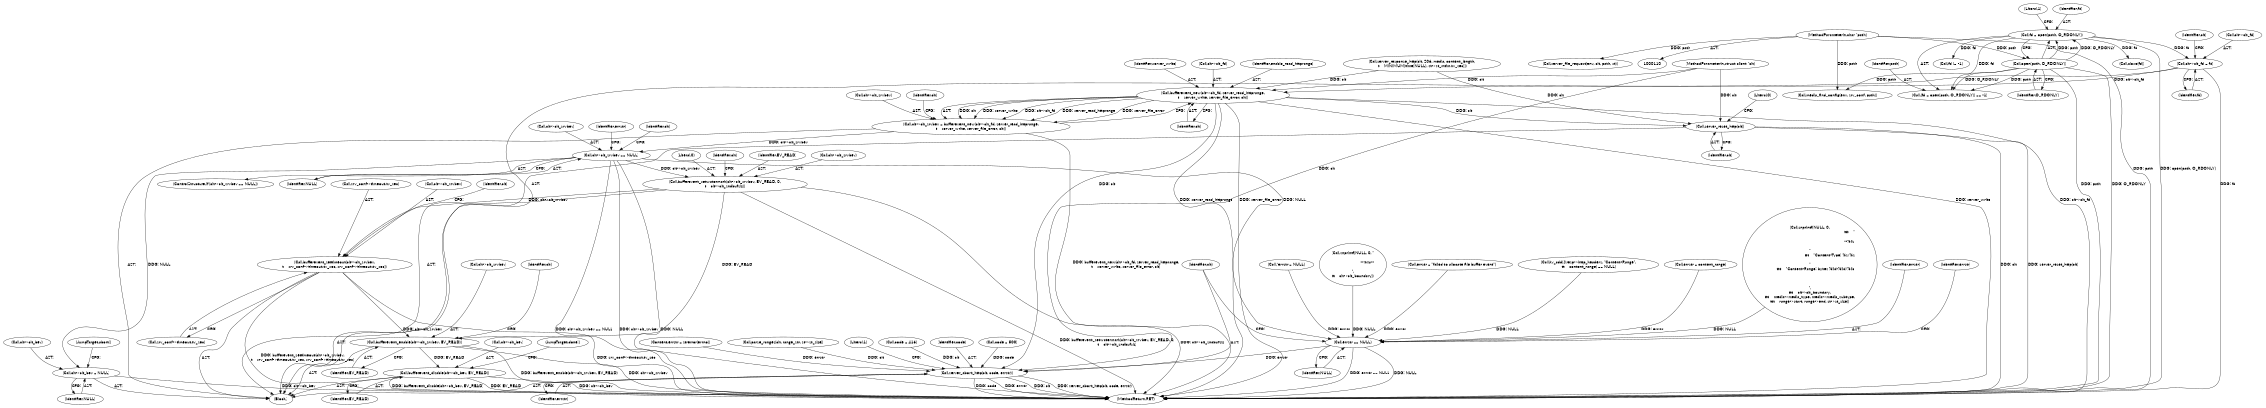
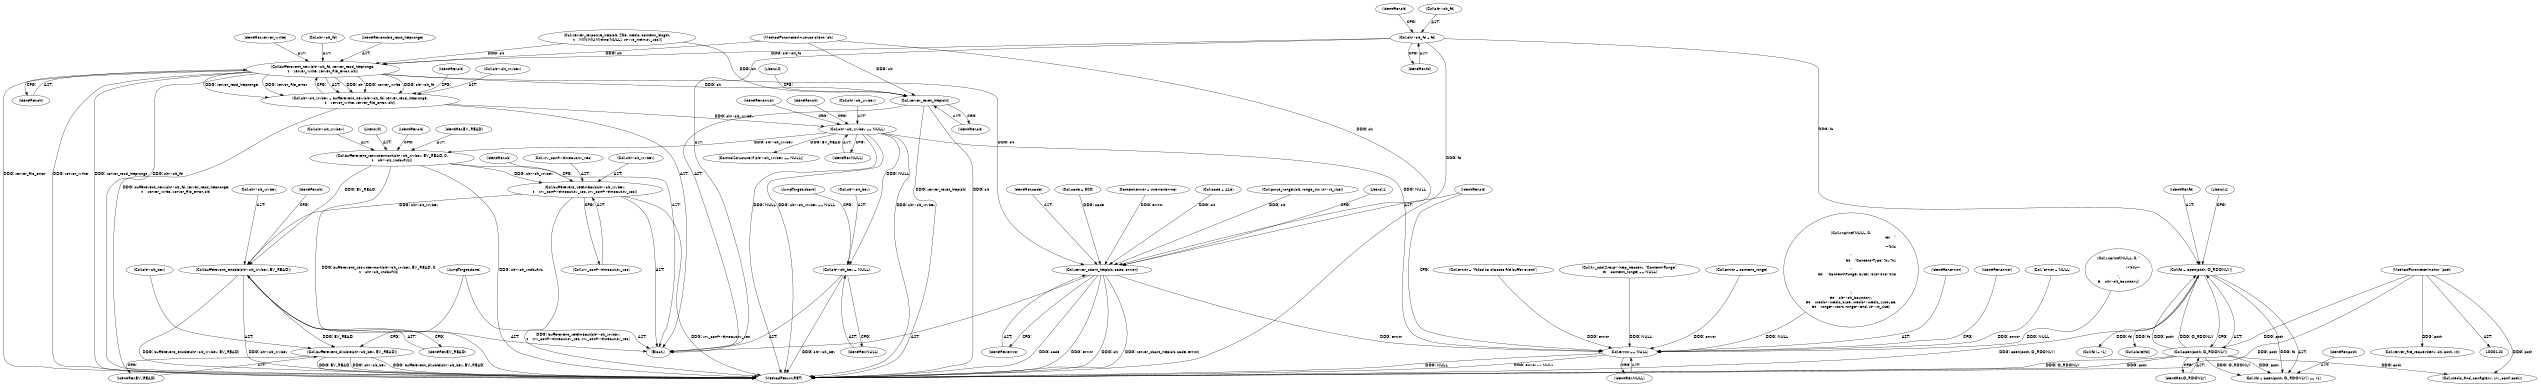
(2140, 42) -> (1818, 144)
(523, 169) -> (826, 142)
(1187, 362) -> (1354, 337)
(346, 382) -> (549, 330)
